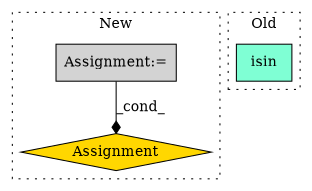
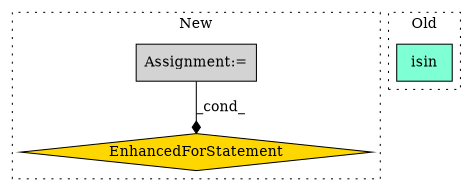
(116, 152) -> (196, 152)
